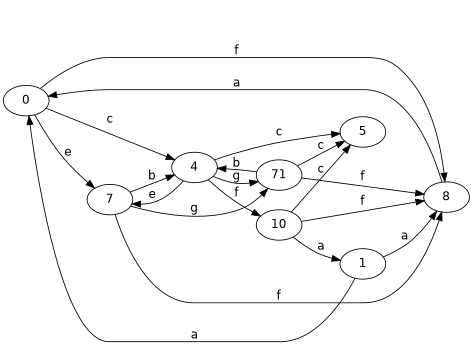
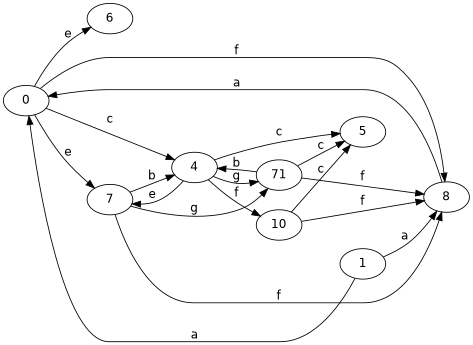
none -> (110, 19)
(311, 250) -> none
